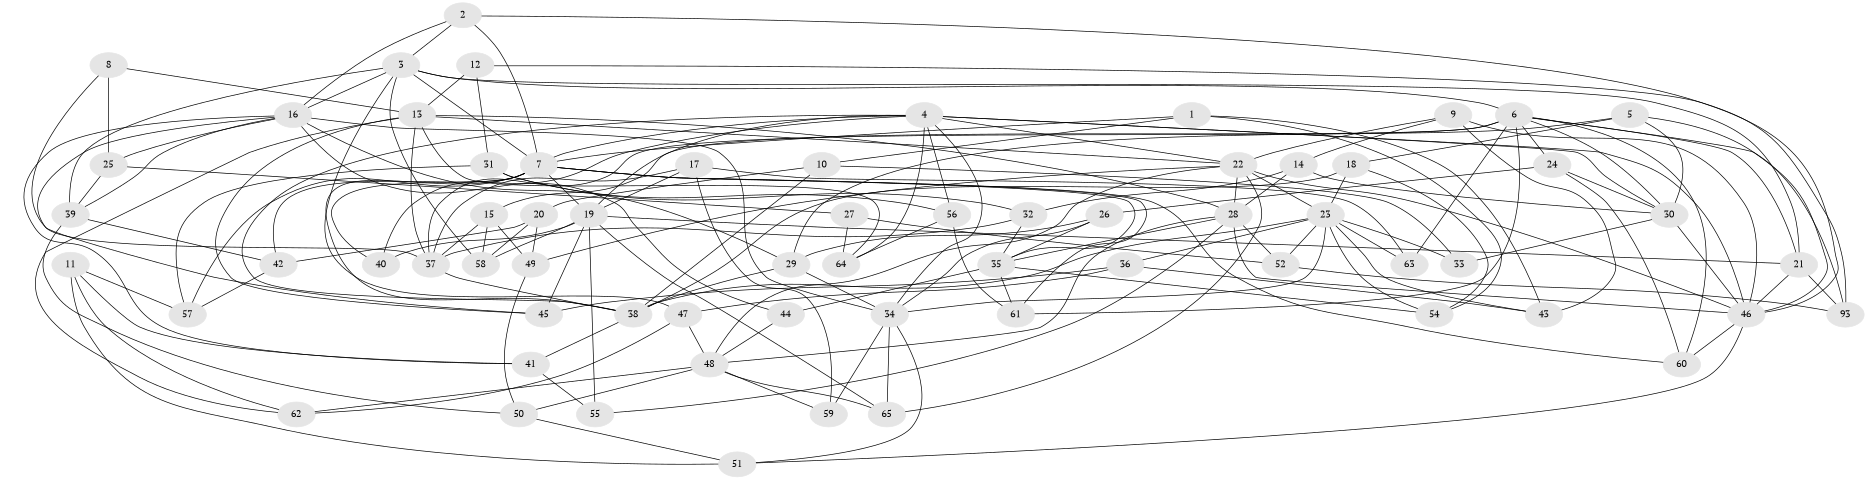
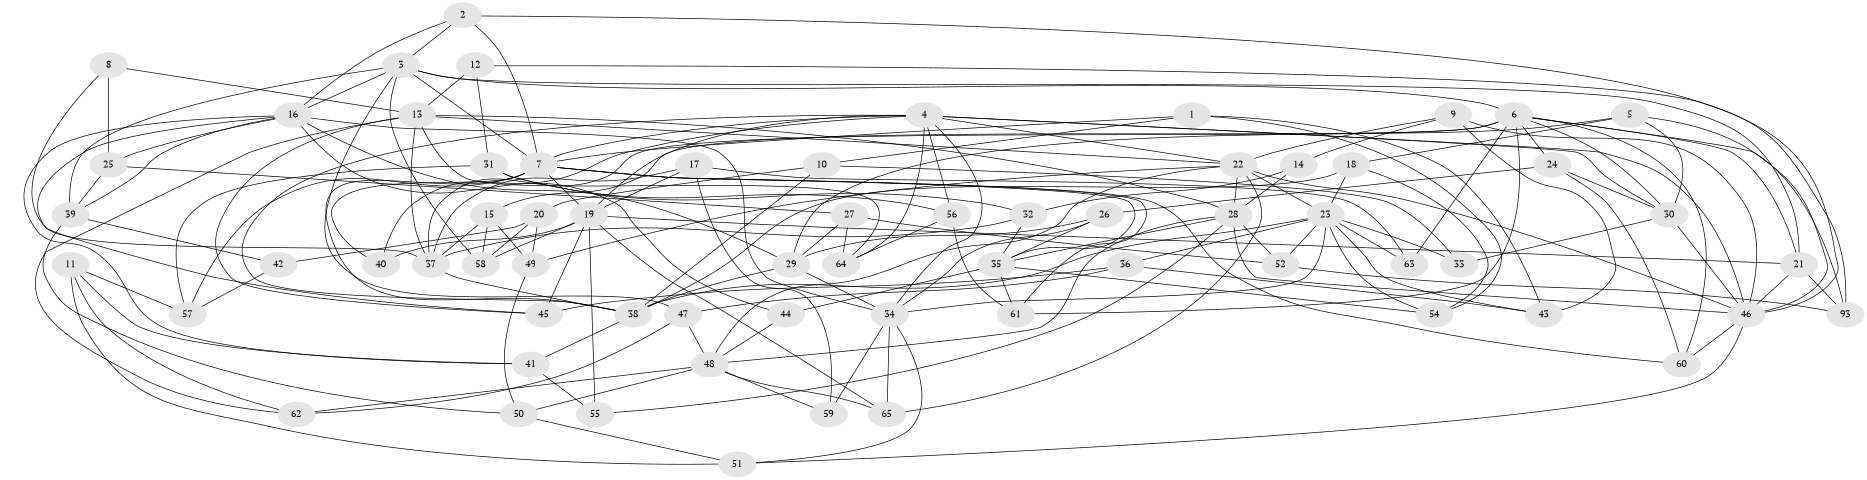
(376, 182) -> none
(1473, 198) -> none
none -> (819, 241)
